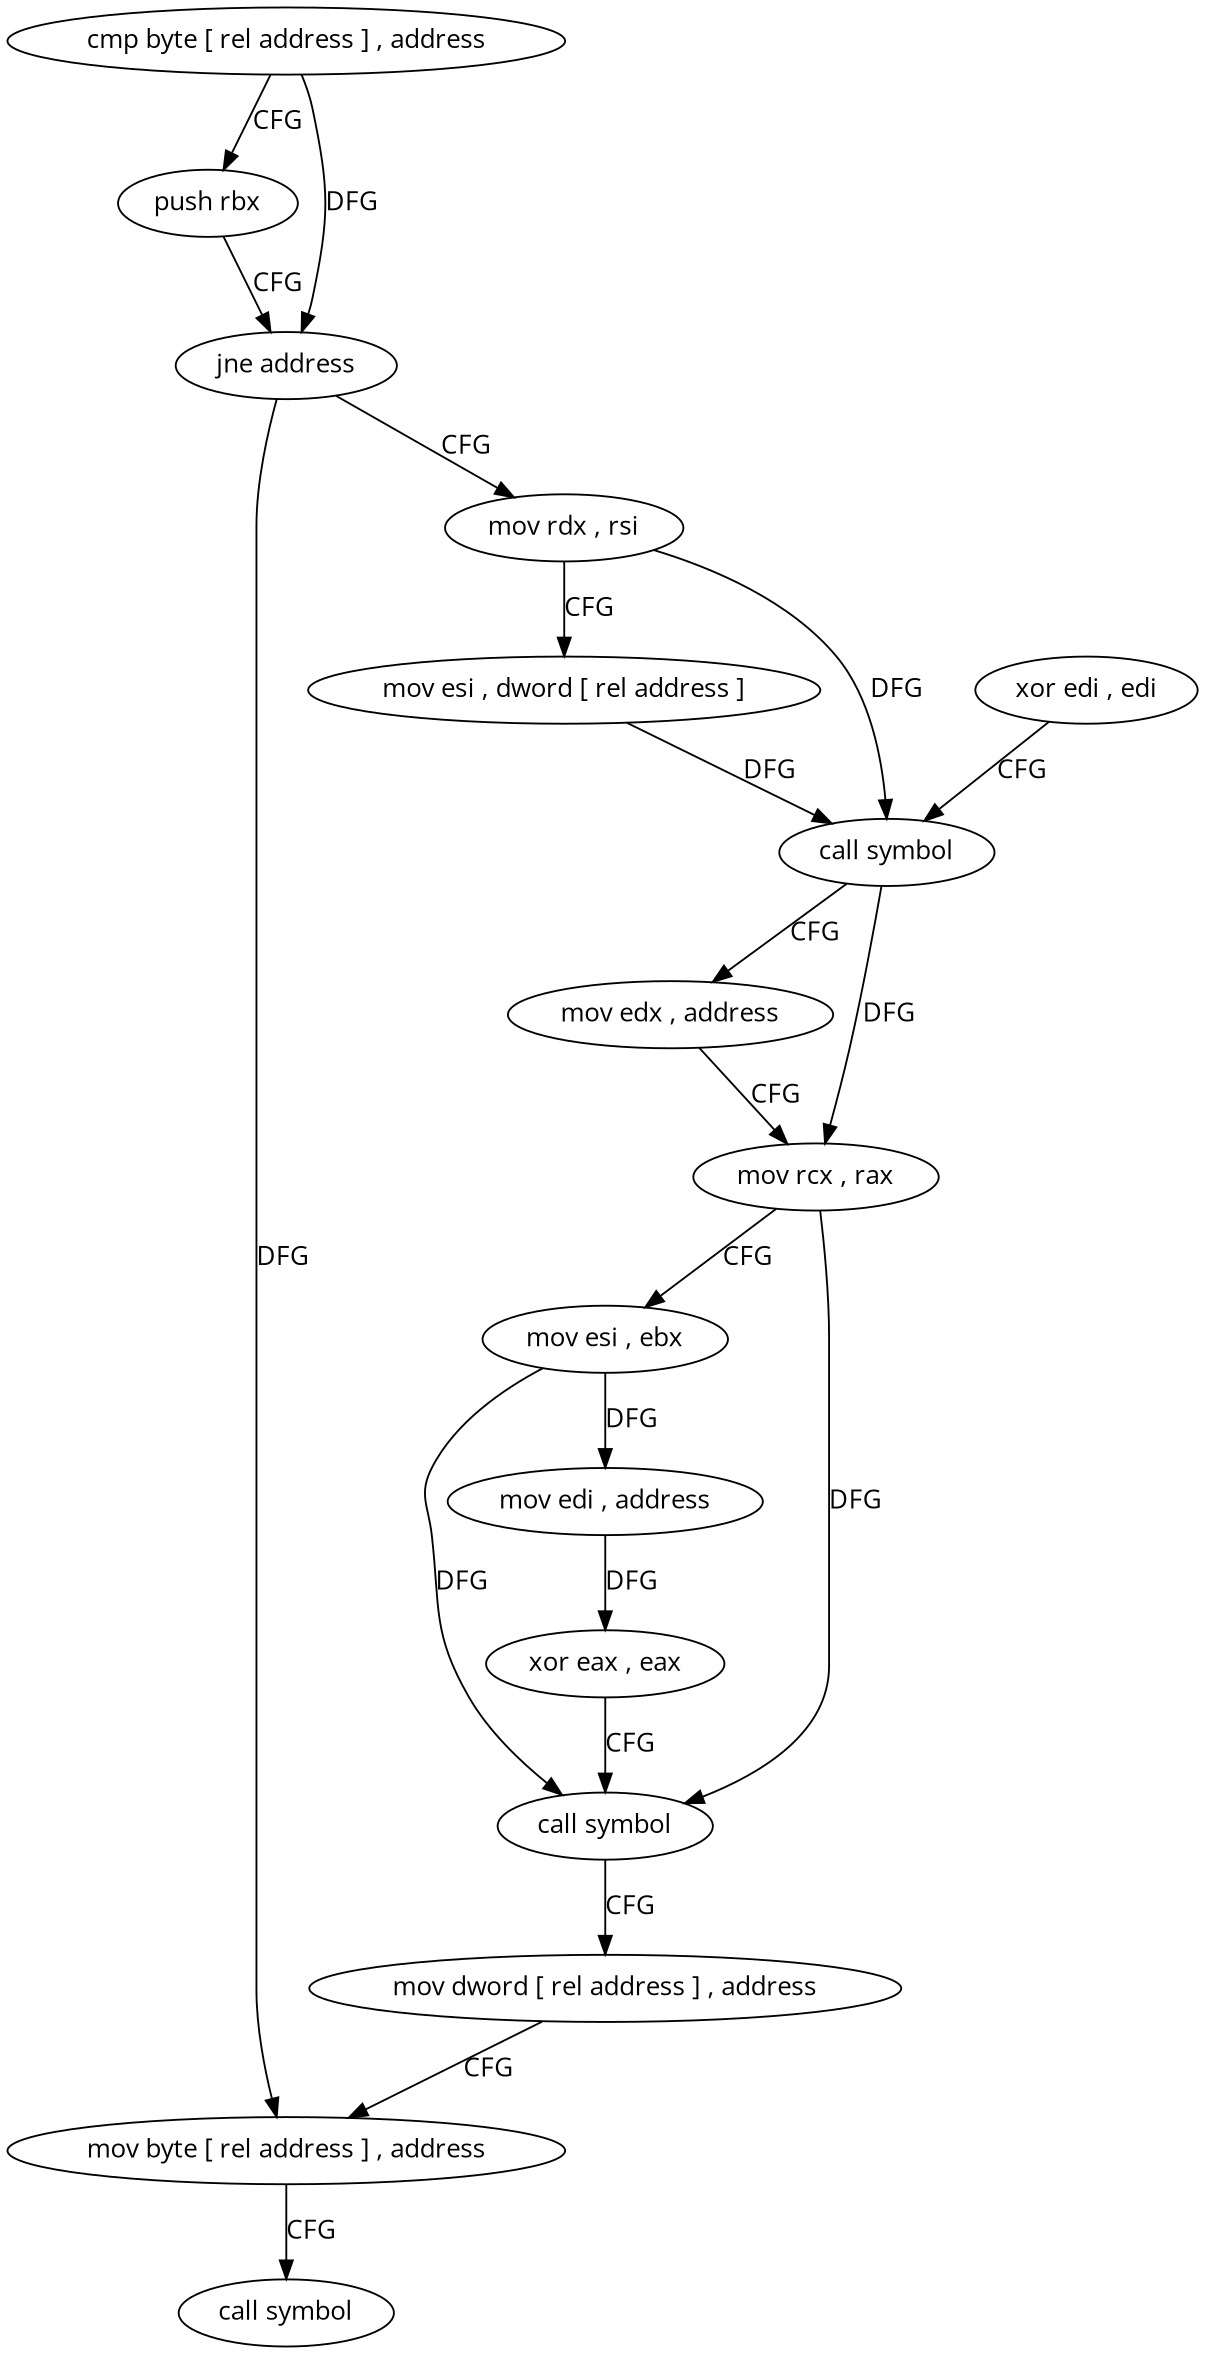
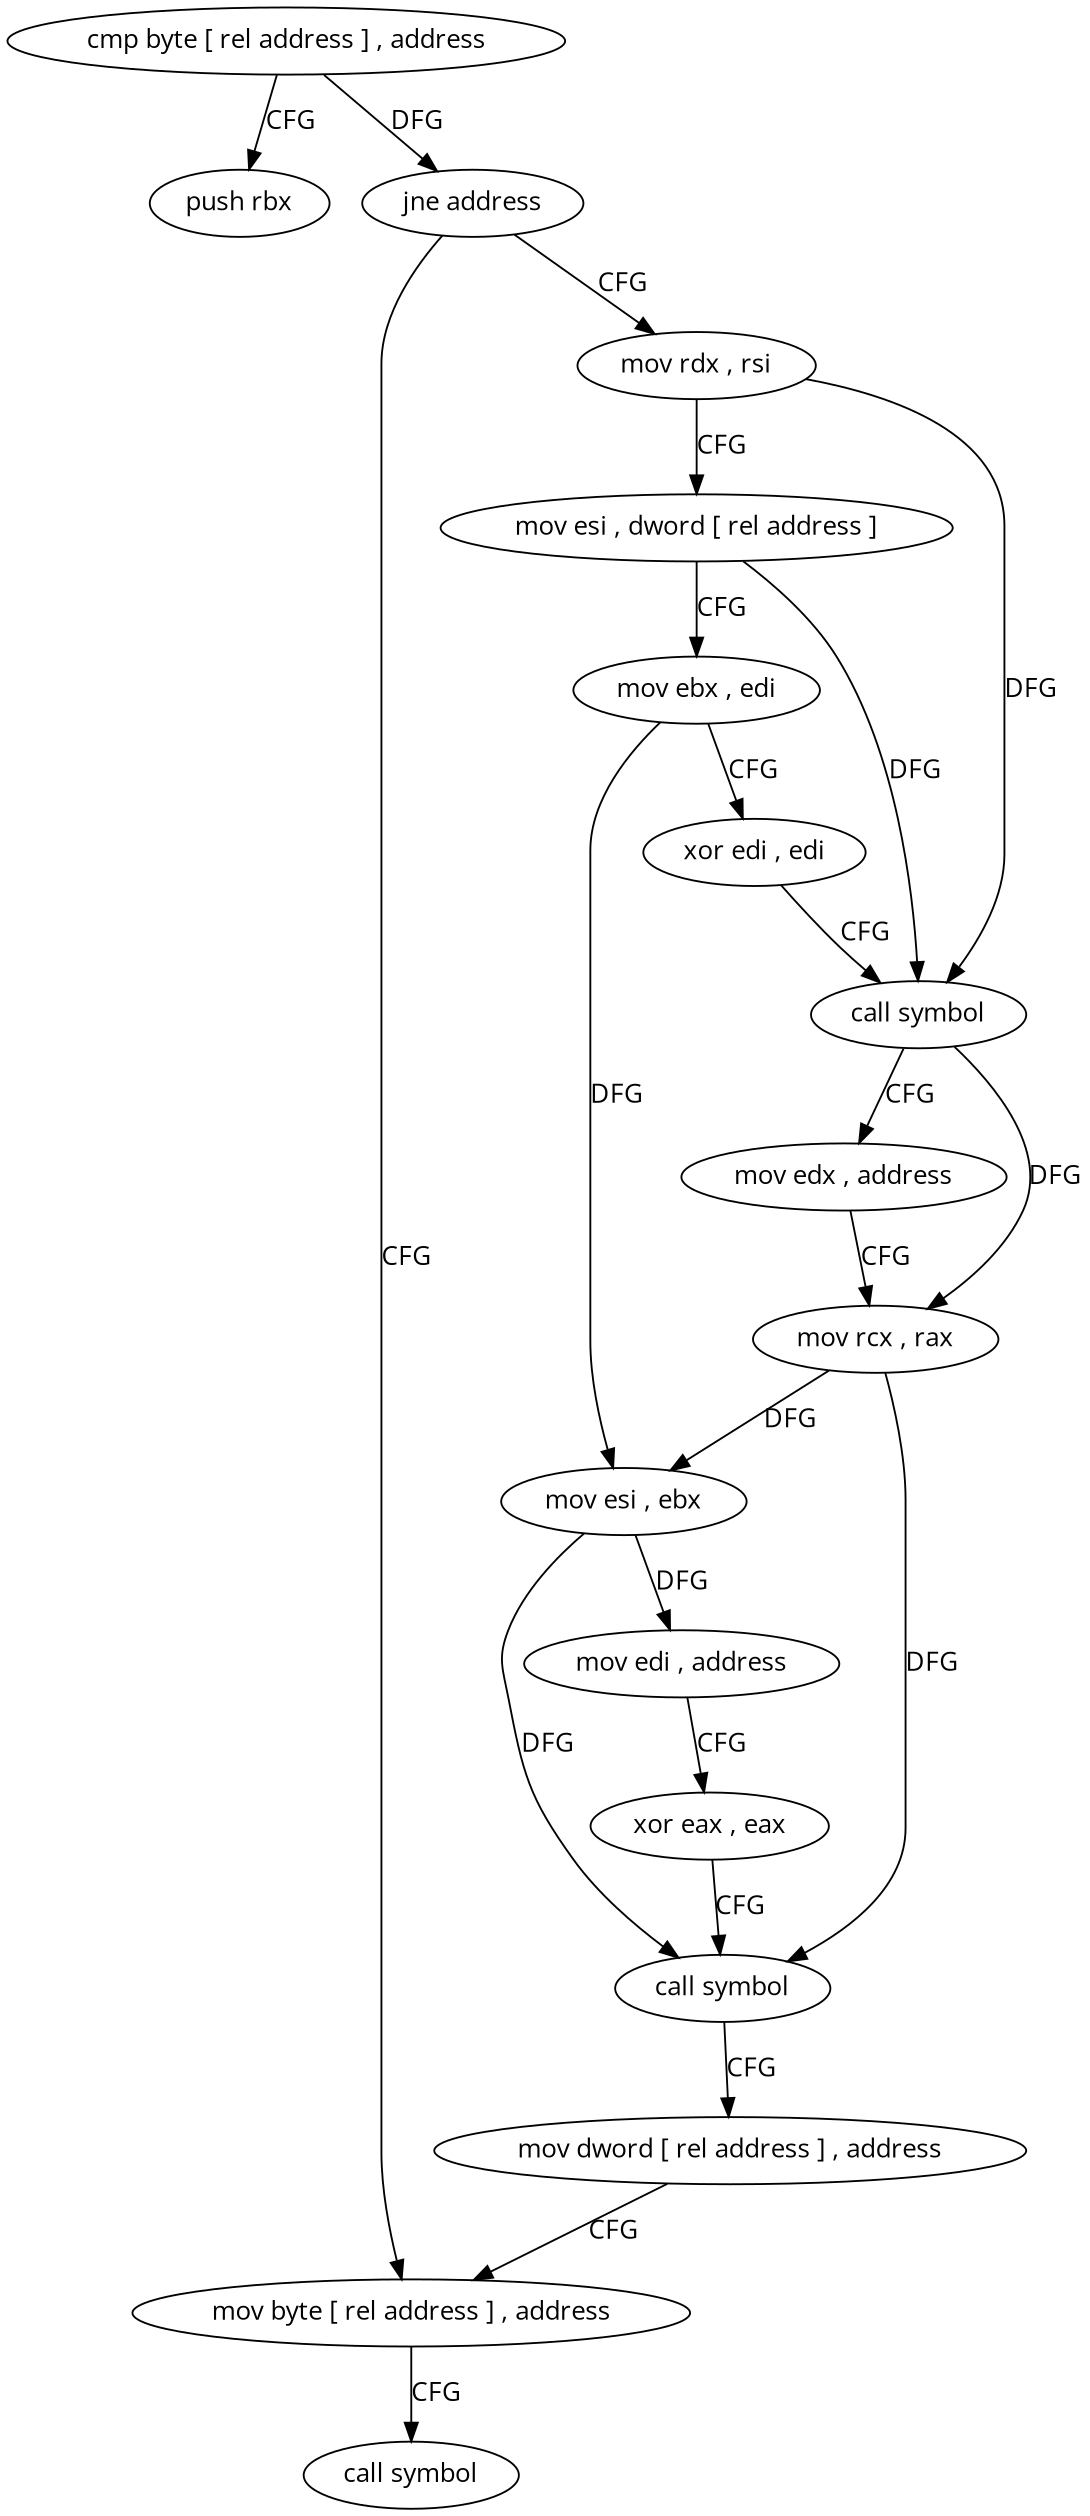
(243, 276) -> none
none -> (697, 690)
(284, 1258) -> (408, 1258)
(749, 1258) -> (791, 1420)
(632, 1583) -> (723, 1745)
